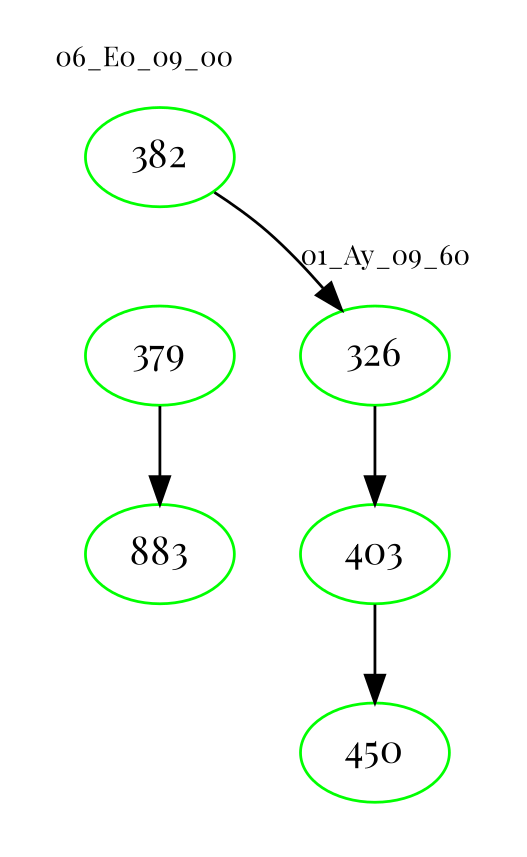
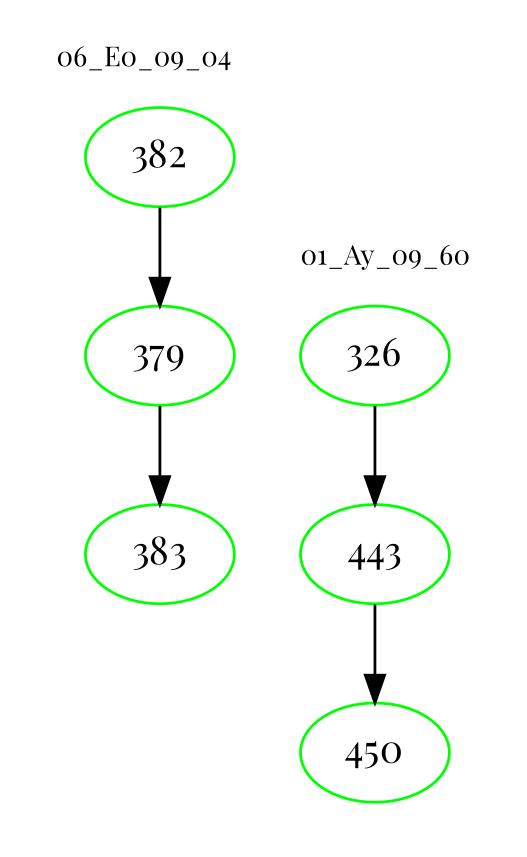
(145, 59) -> (145, 59)
(296, 259) -> (160, 243)
(160, 554) -> (160, 554)
(375, 554) -> (375, 554)
